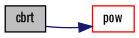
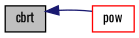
(62, 28) -> (75, 10)
